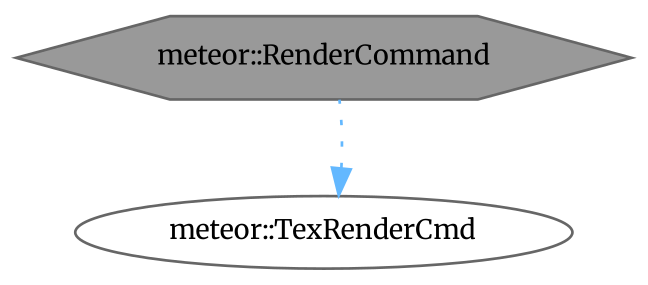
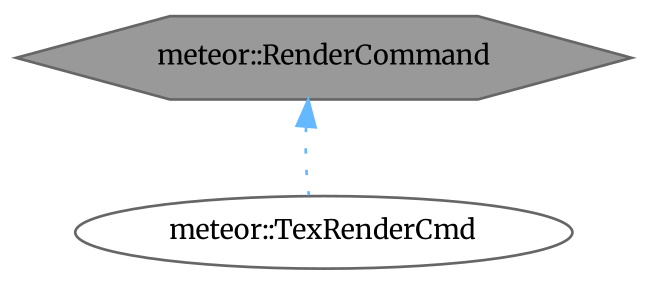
(342, 134) -> (306, 161)
